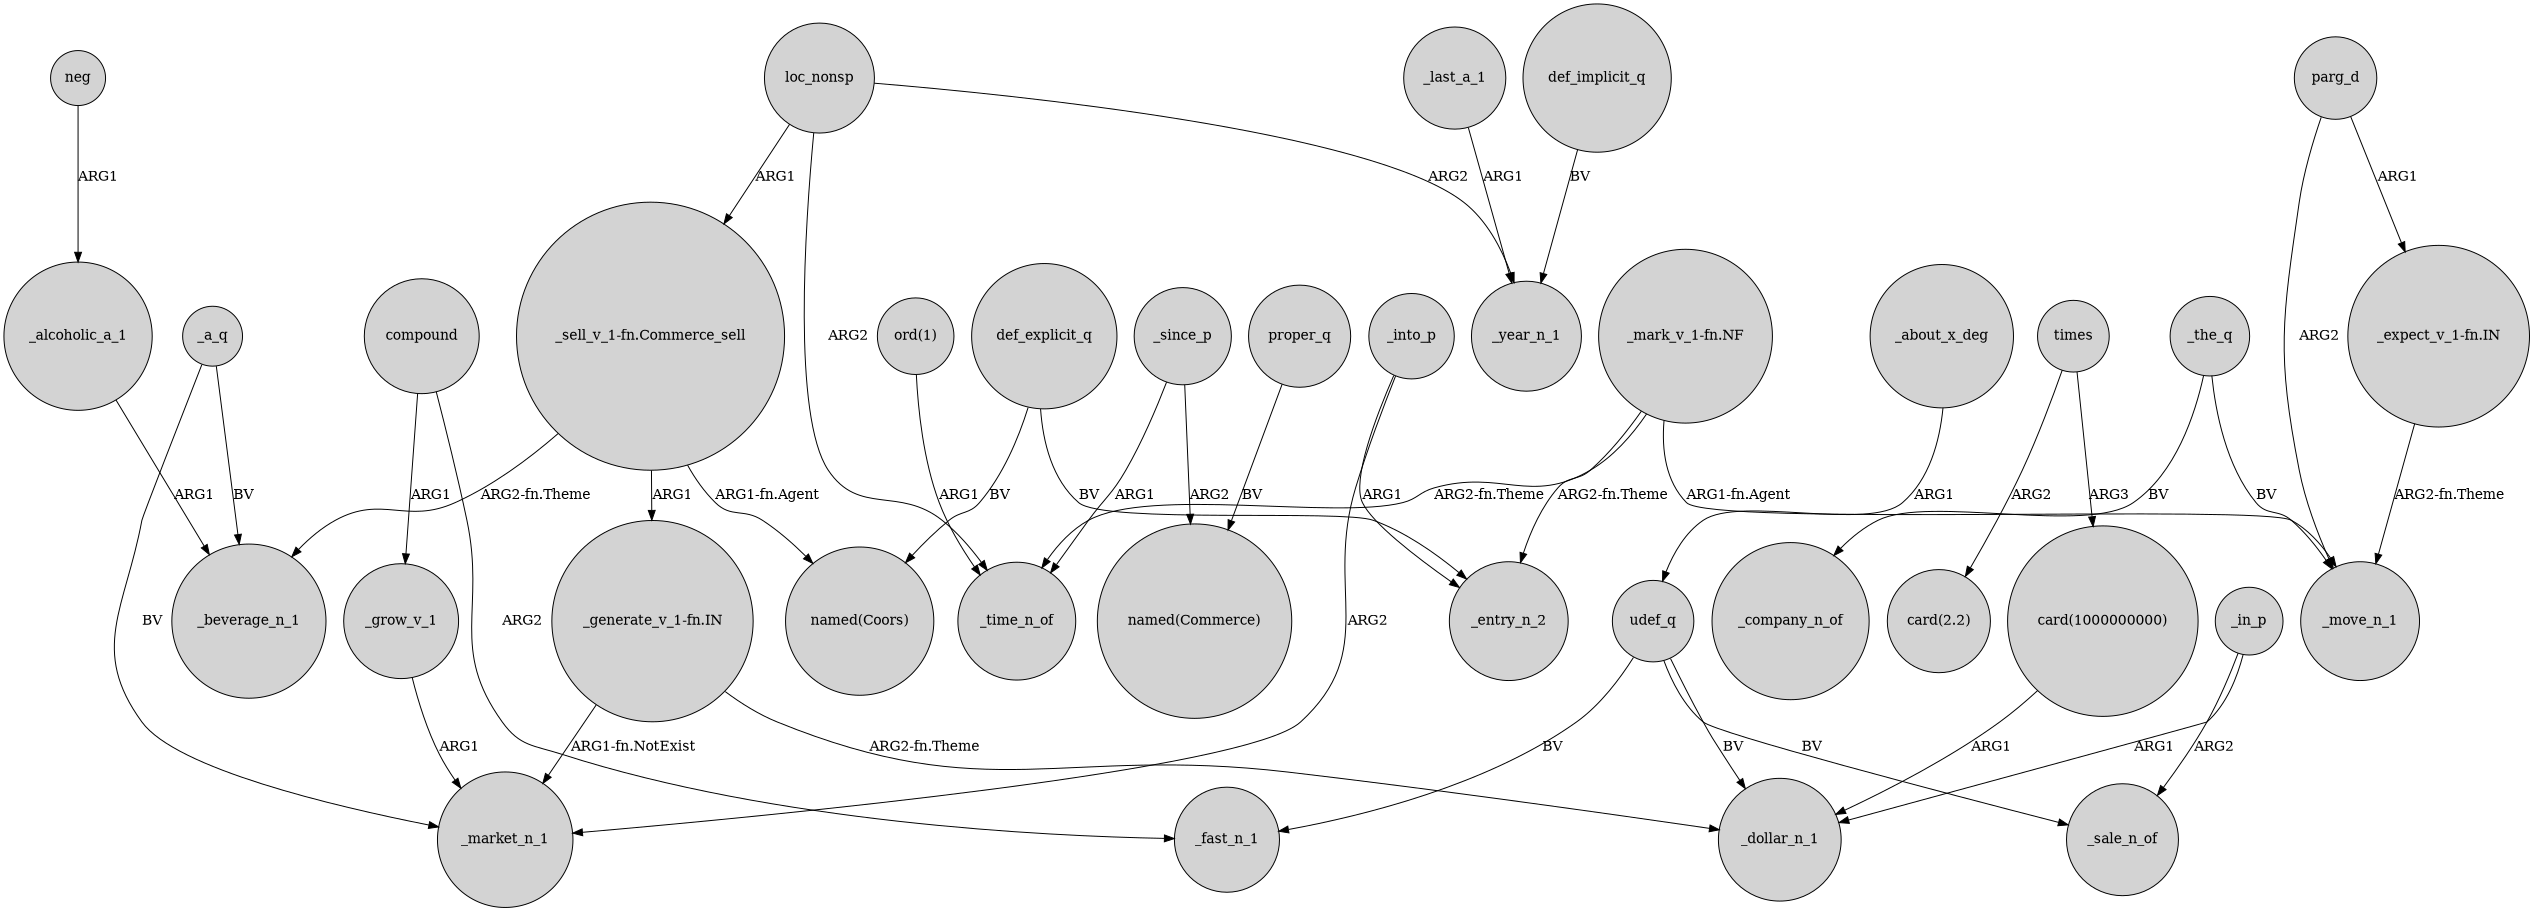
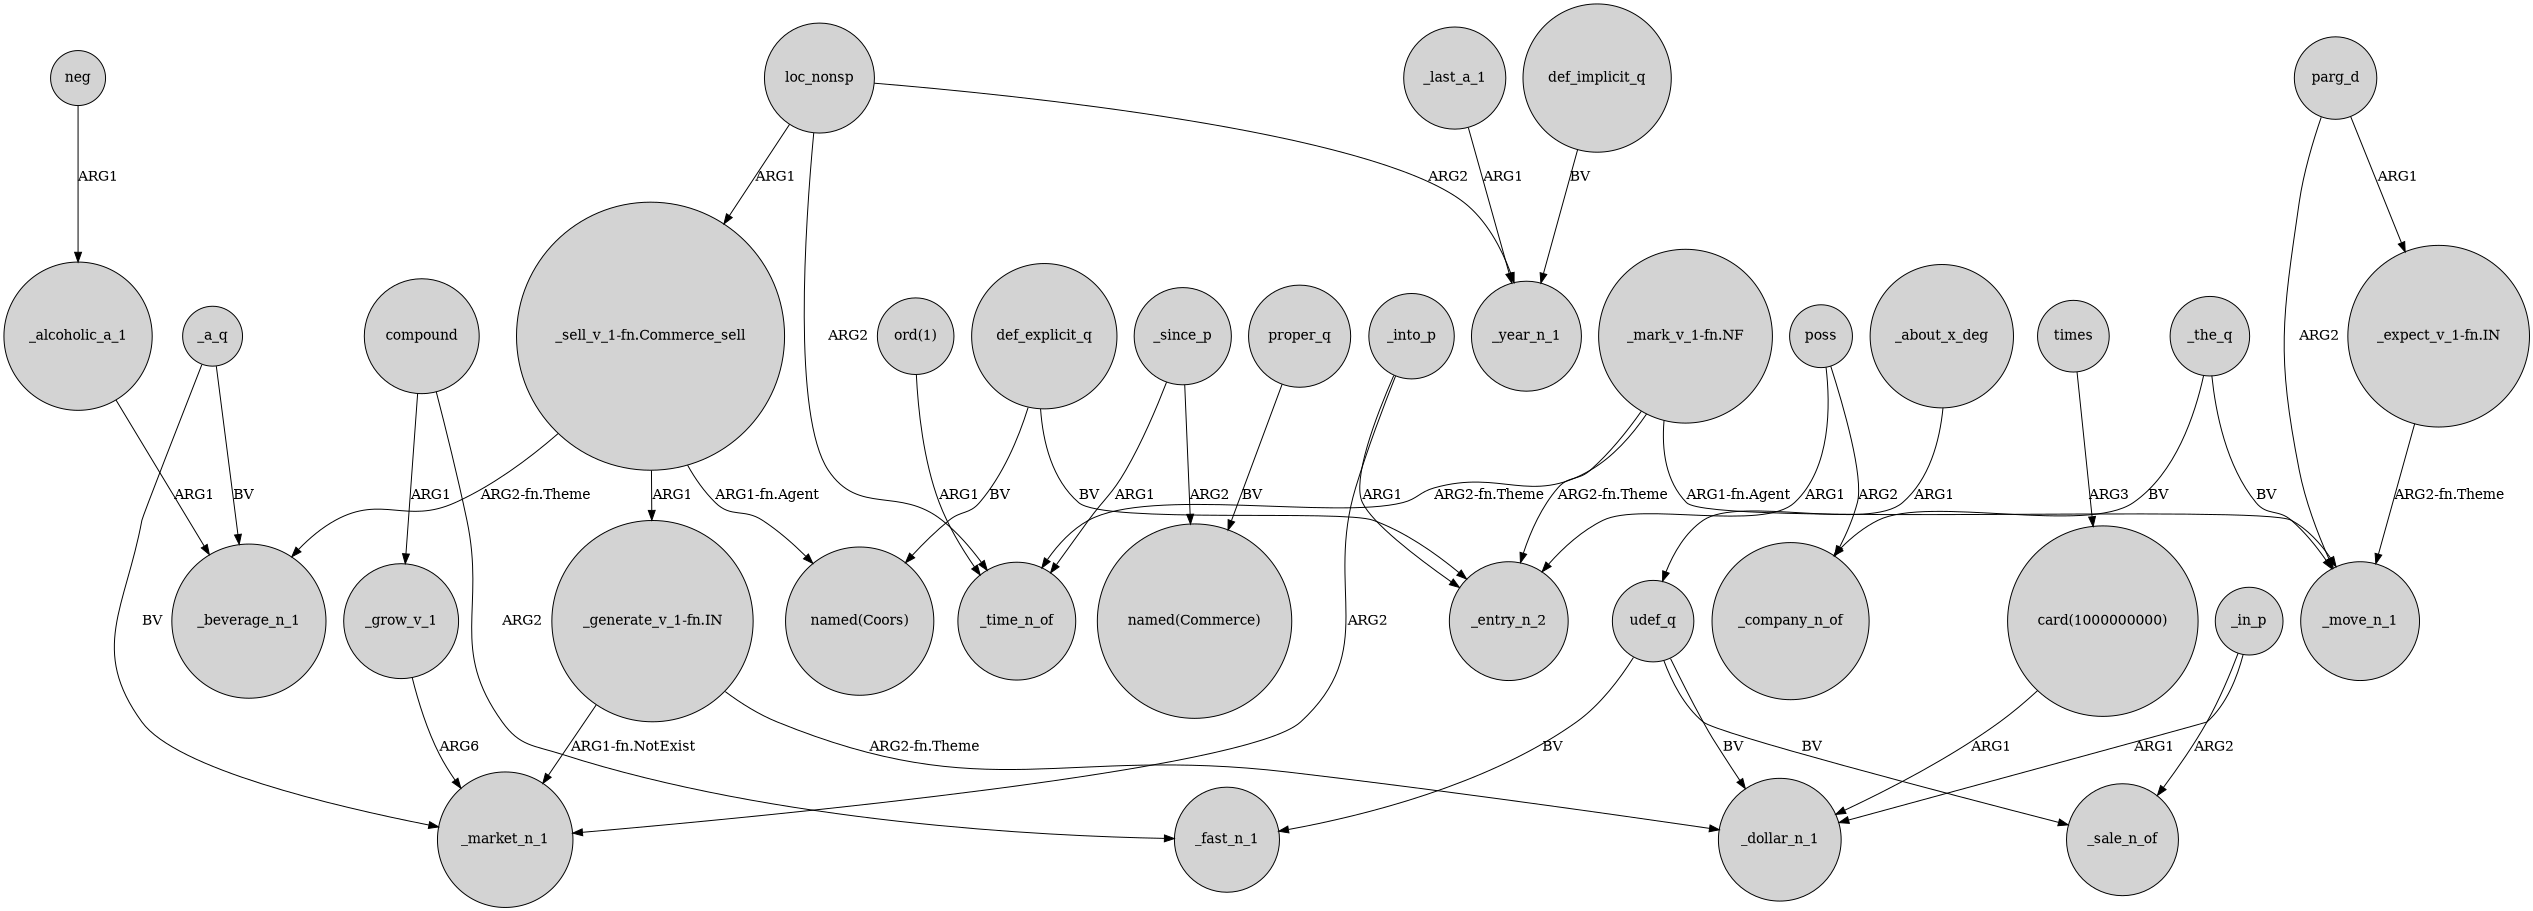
none -> (1821, 336)
(1939, 621) -> none
(460, 747) -> (460, 747)
